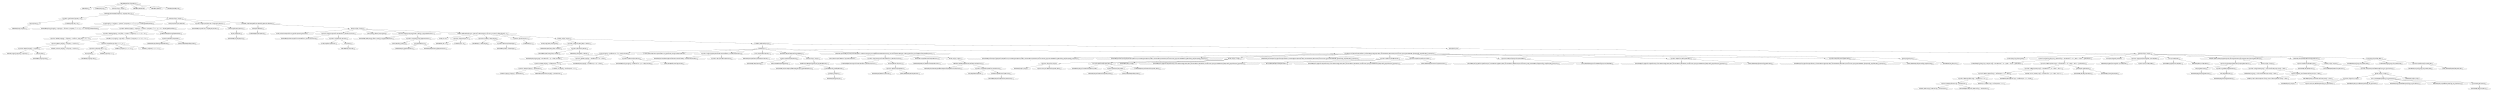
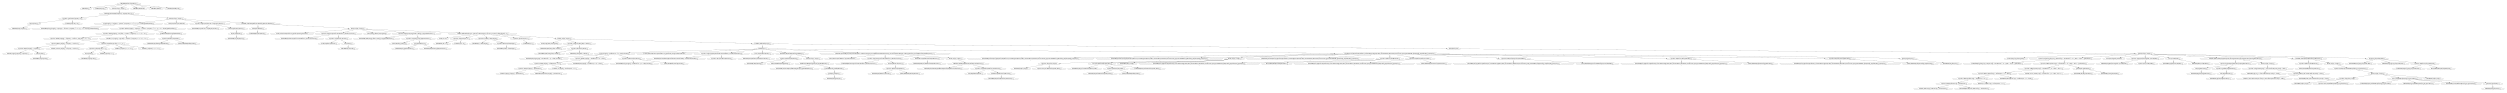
(2307, 69) -> none
